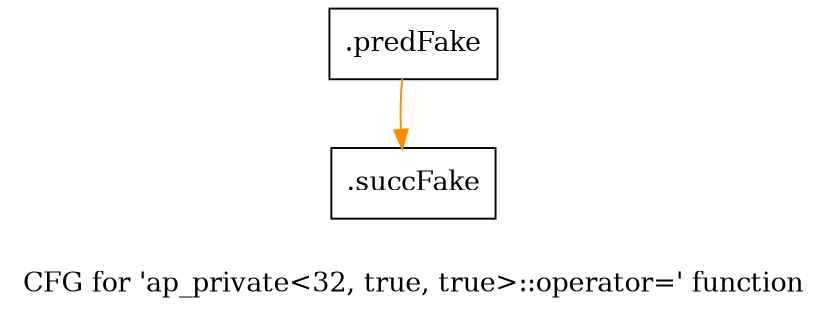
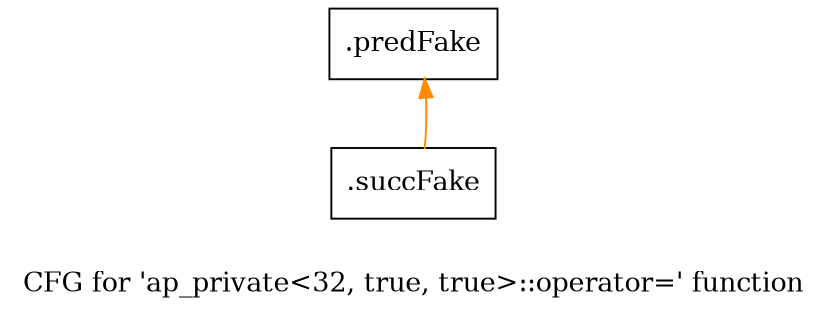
(401, 104) -> (426, 123)
